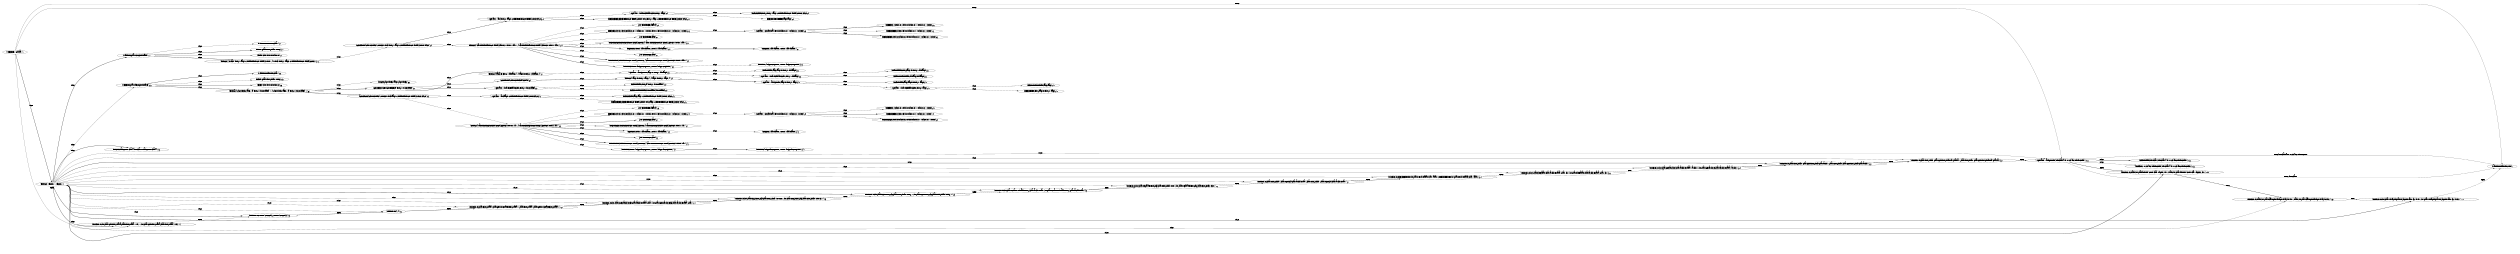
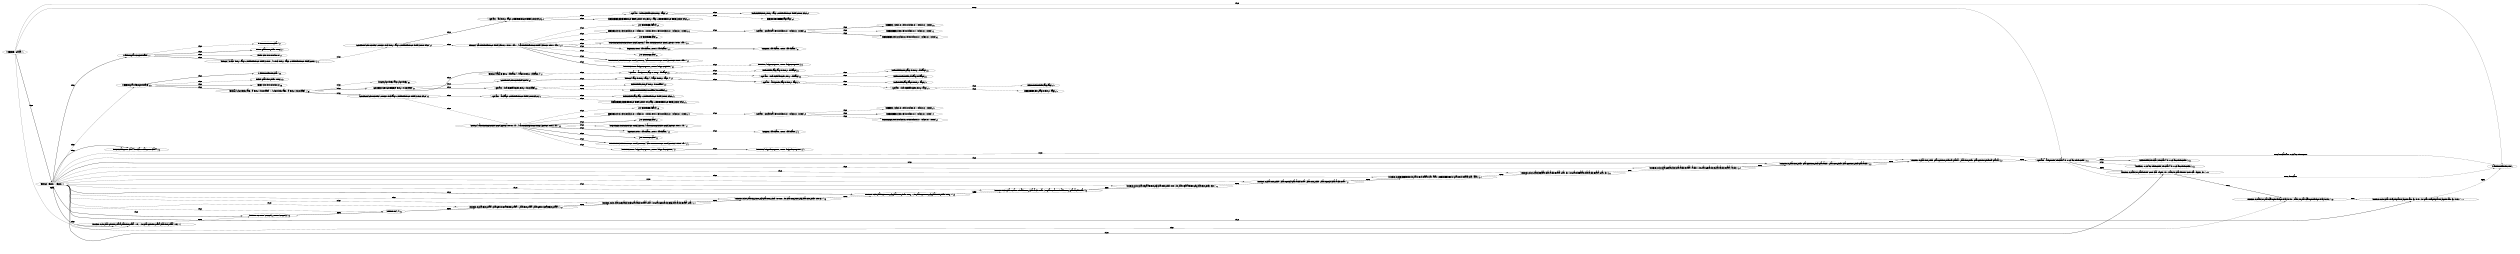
(1237, 3) -> (1237, 3)
